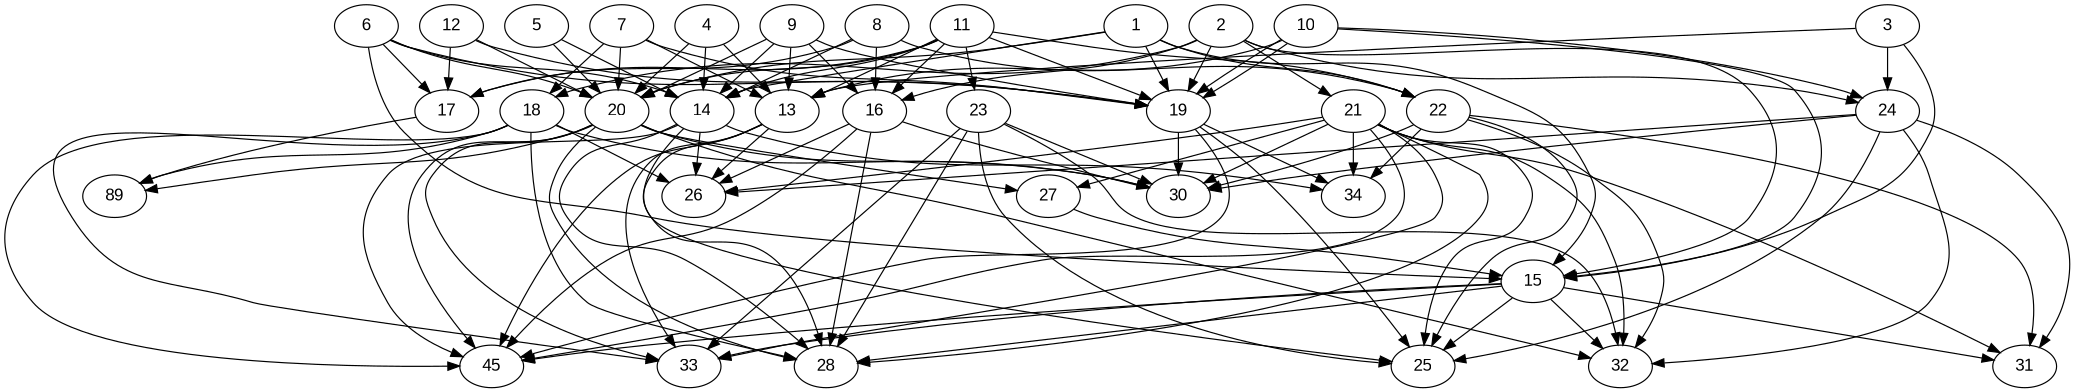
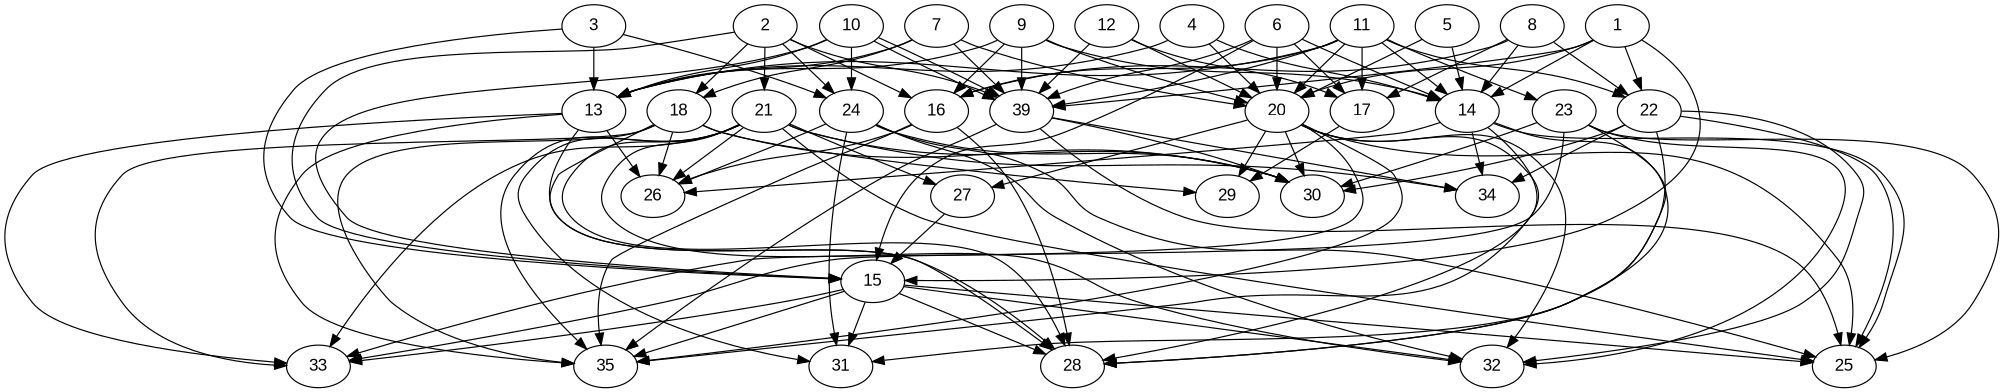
(1178, 111) -> (1022, 111)
(1008, 152) -> none
none -> (1607, 152)
(115, 196) -> (1227, 196)
(492, 366) -> (606, 366)
